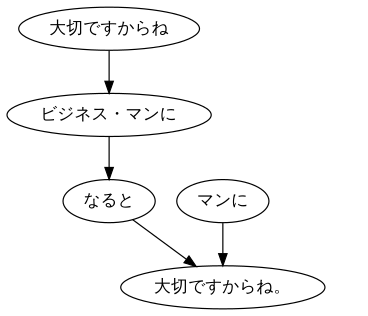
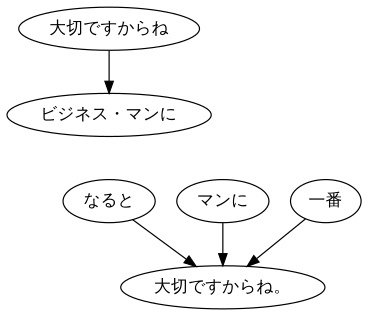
(109, 152) -> none
none -> (326, 201)
